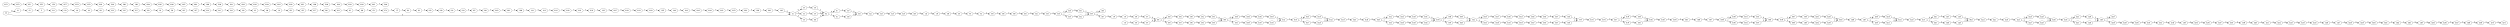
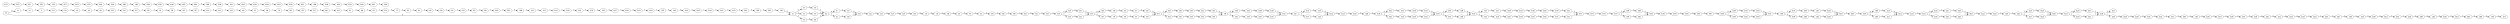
none -> (1114, 11)
